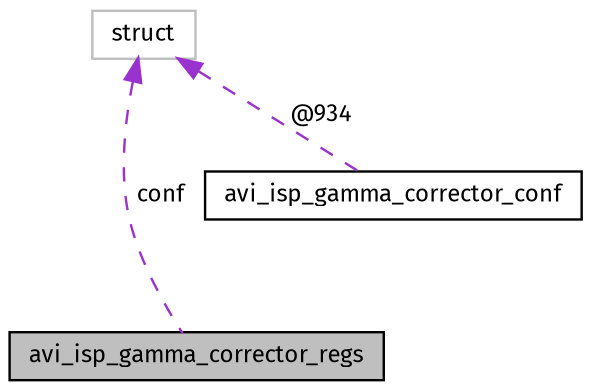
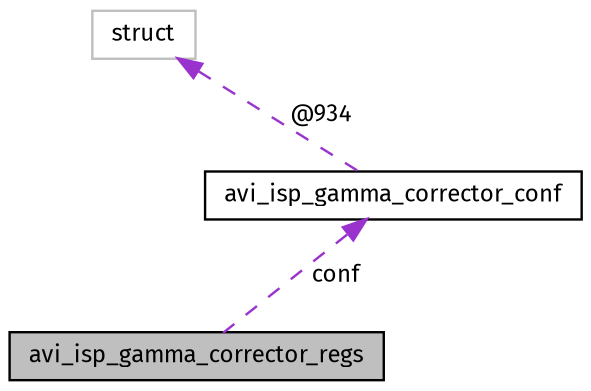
(128, 213) -> (285, 284)
